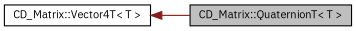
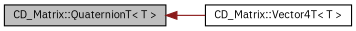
(176, 15) -> (191, 15)
